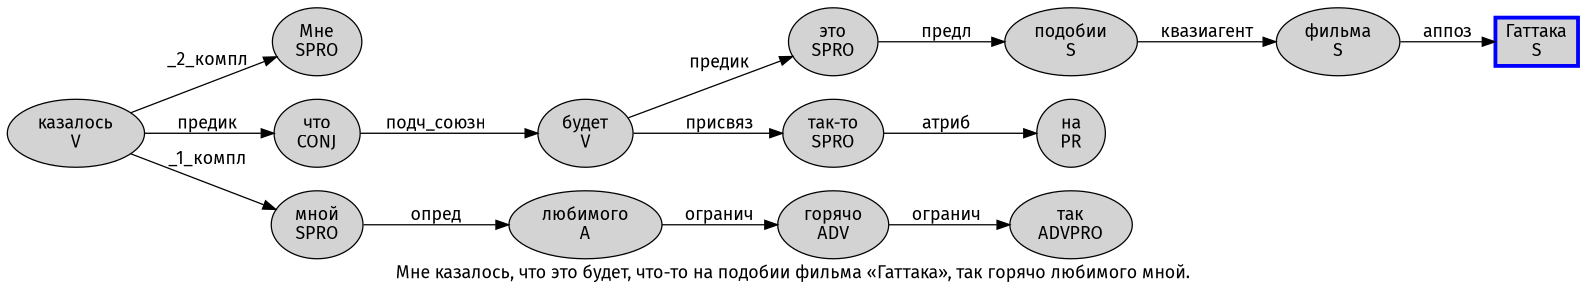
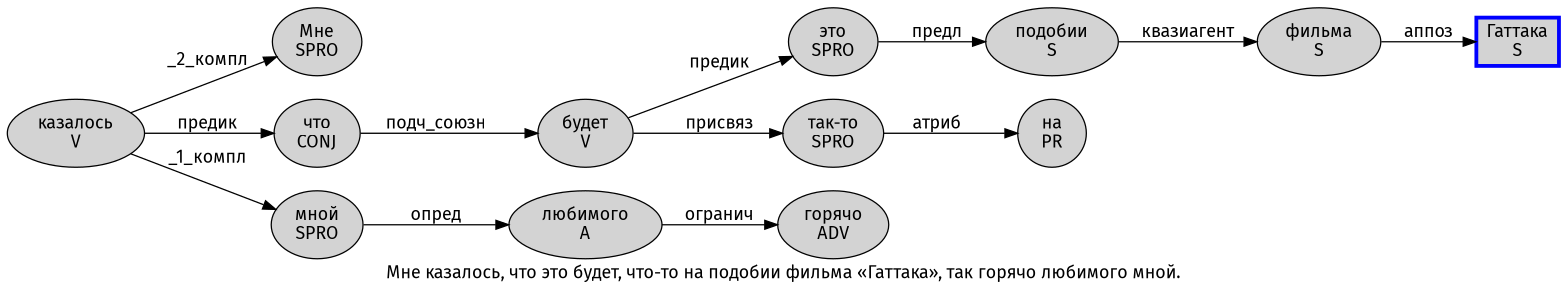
(1071, 225) -> none
